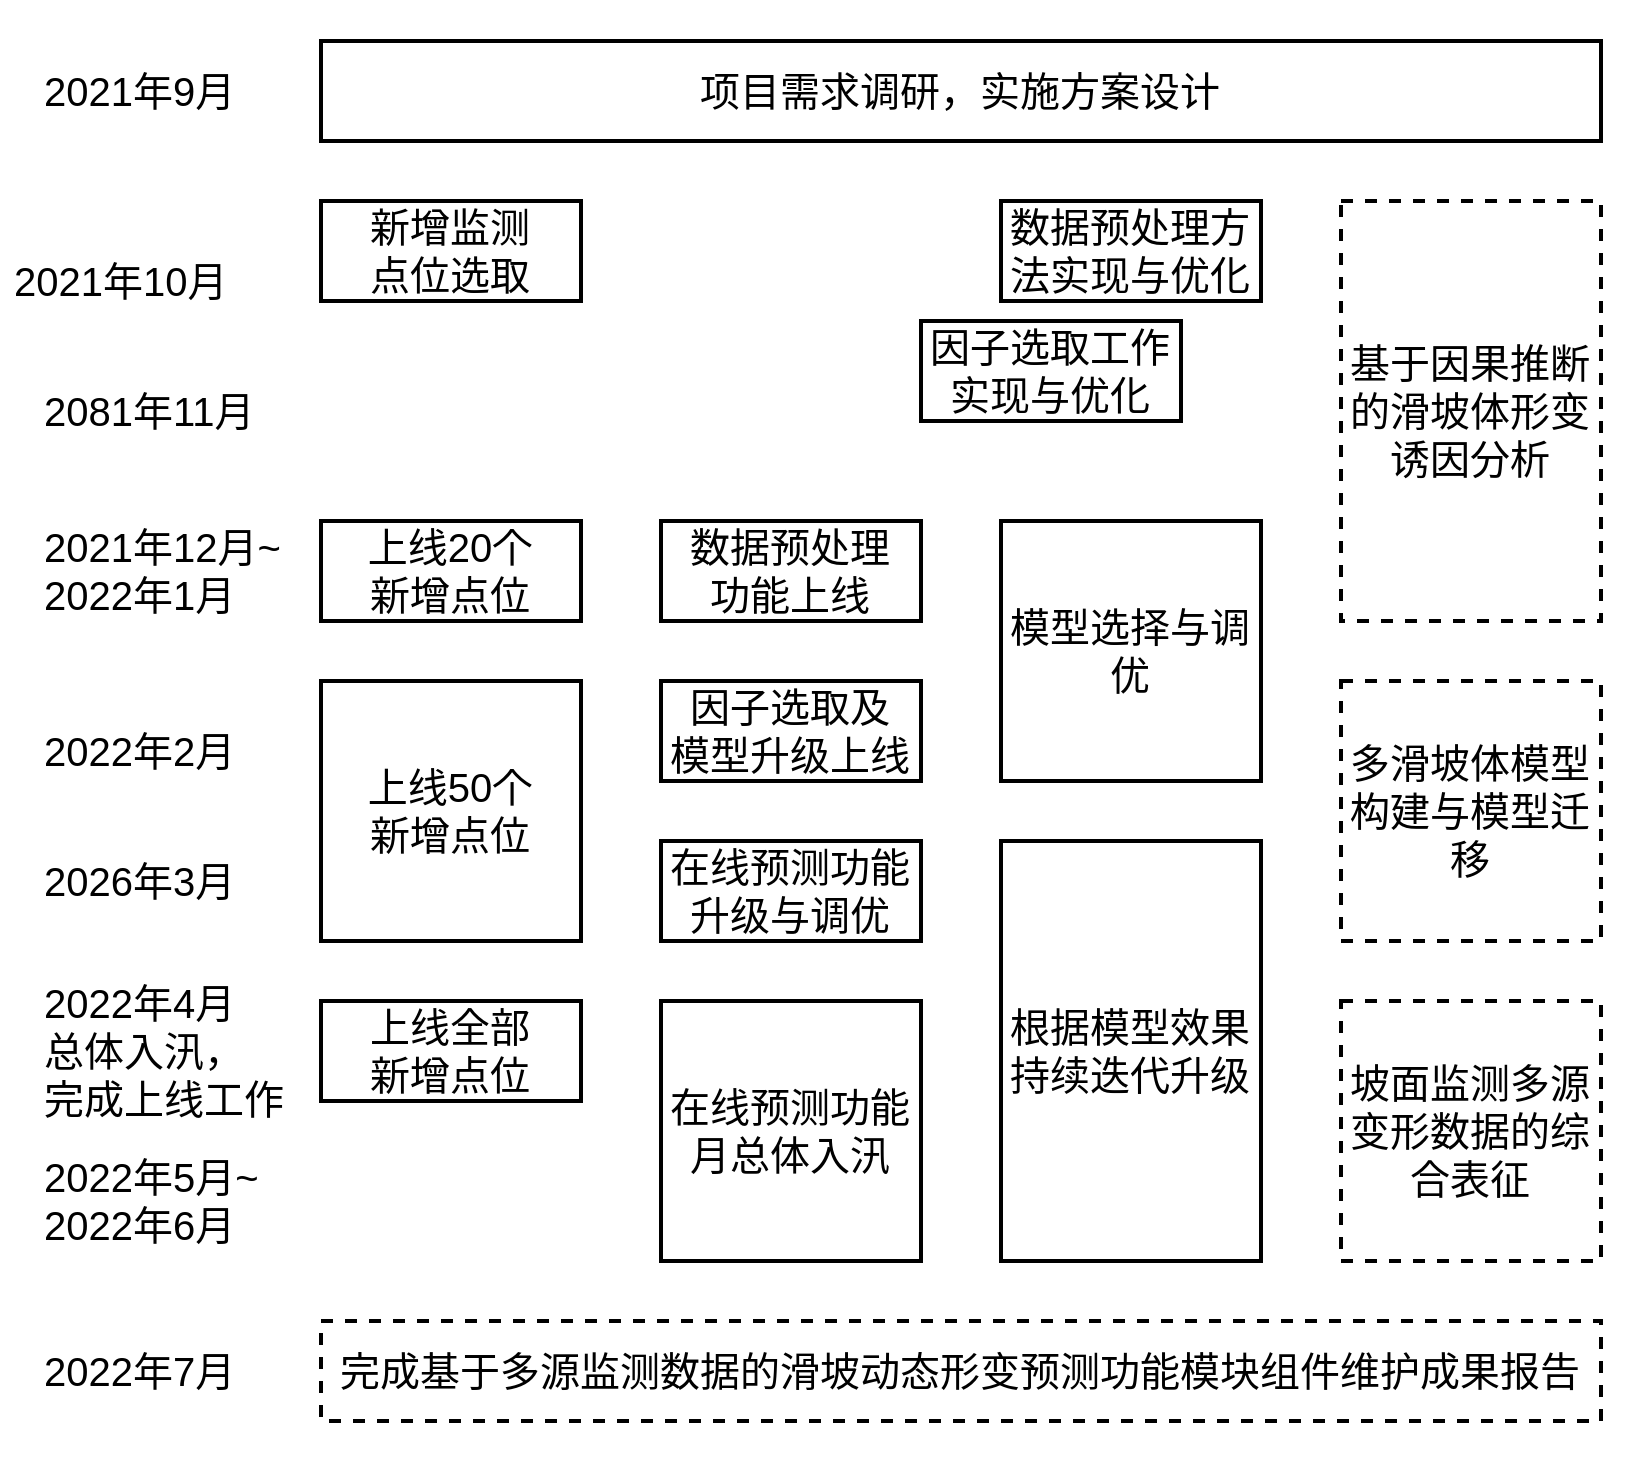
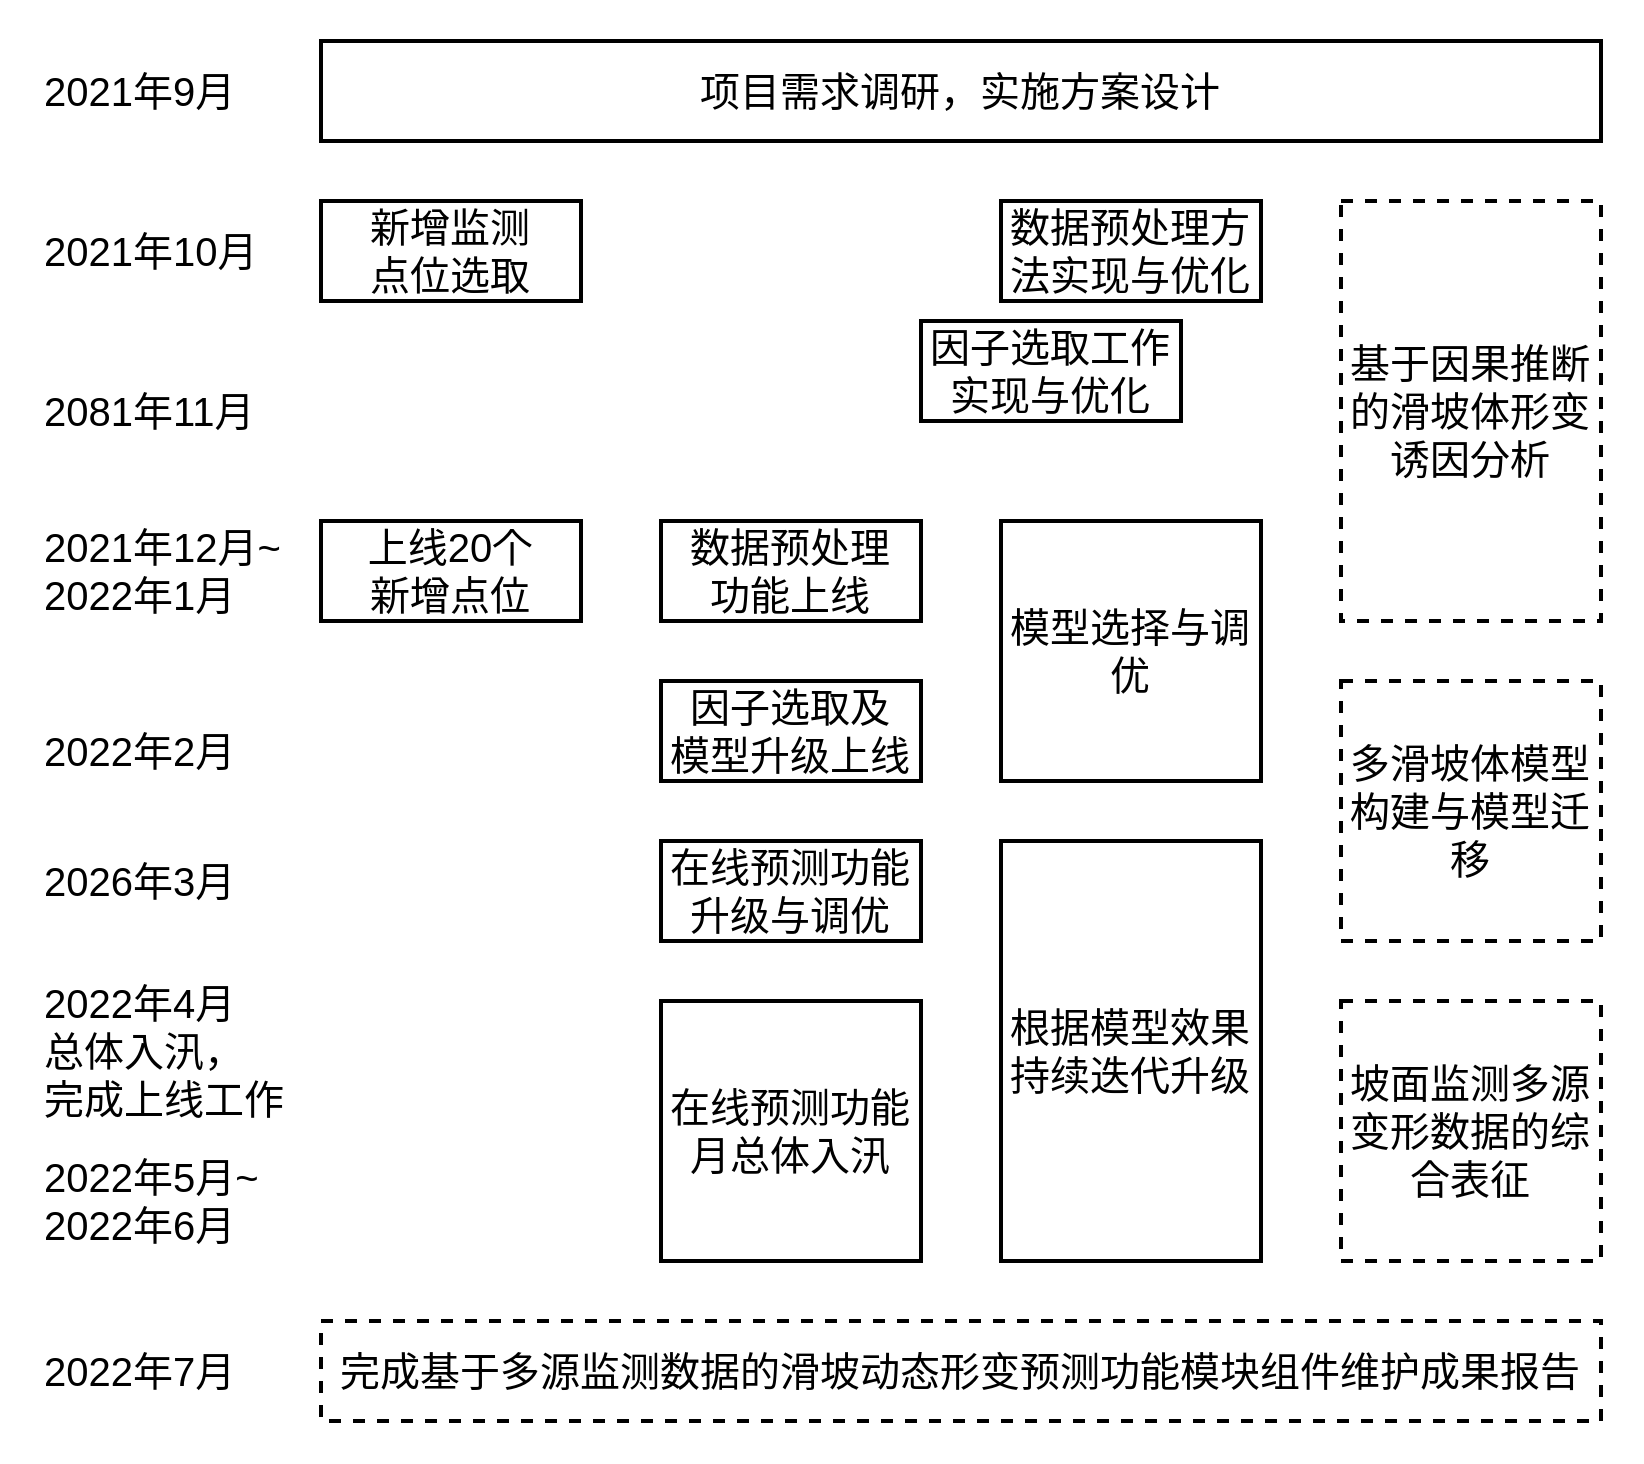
(131, 281) -> (161, 251)
(451, 811) -> none
(451, 1051) -> none
